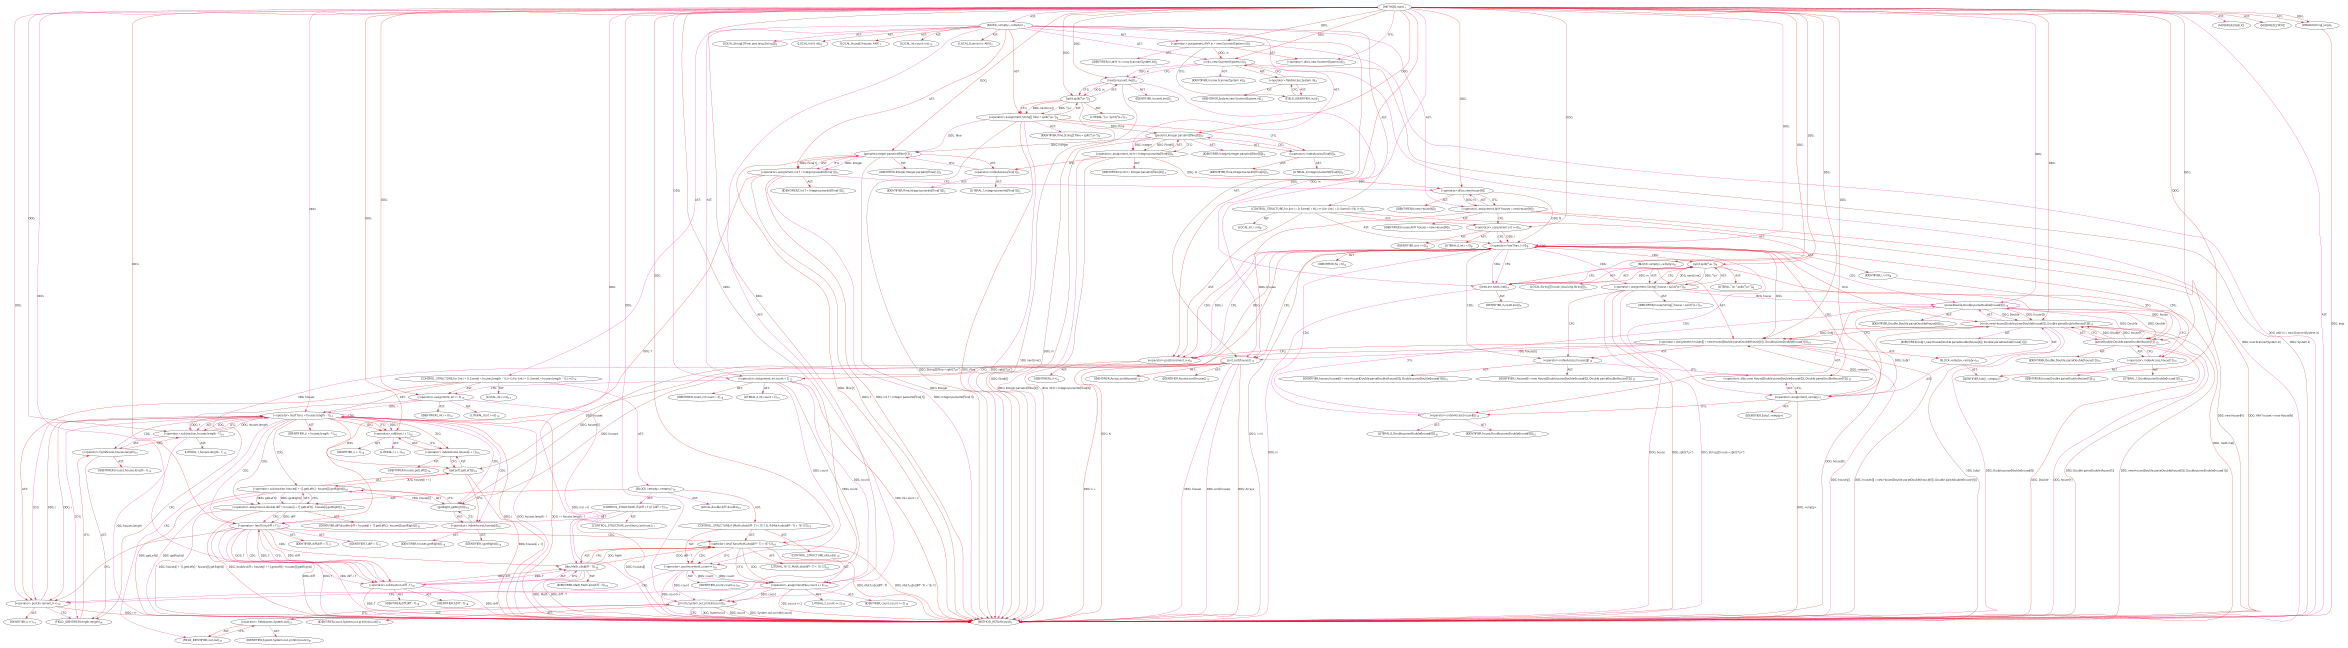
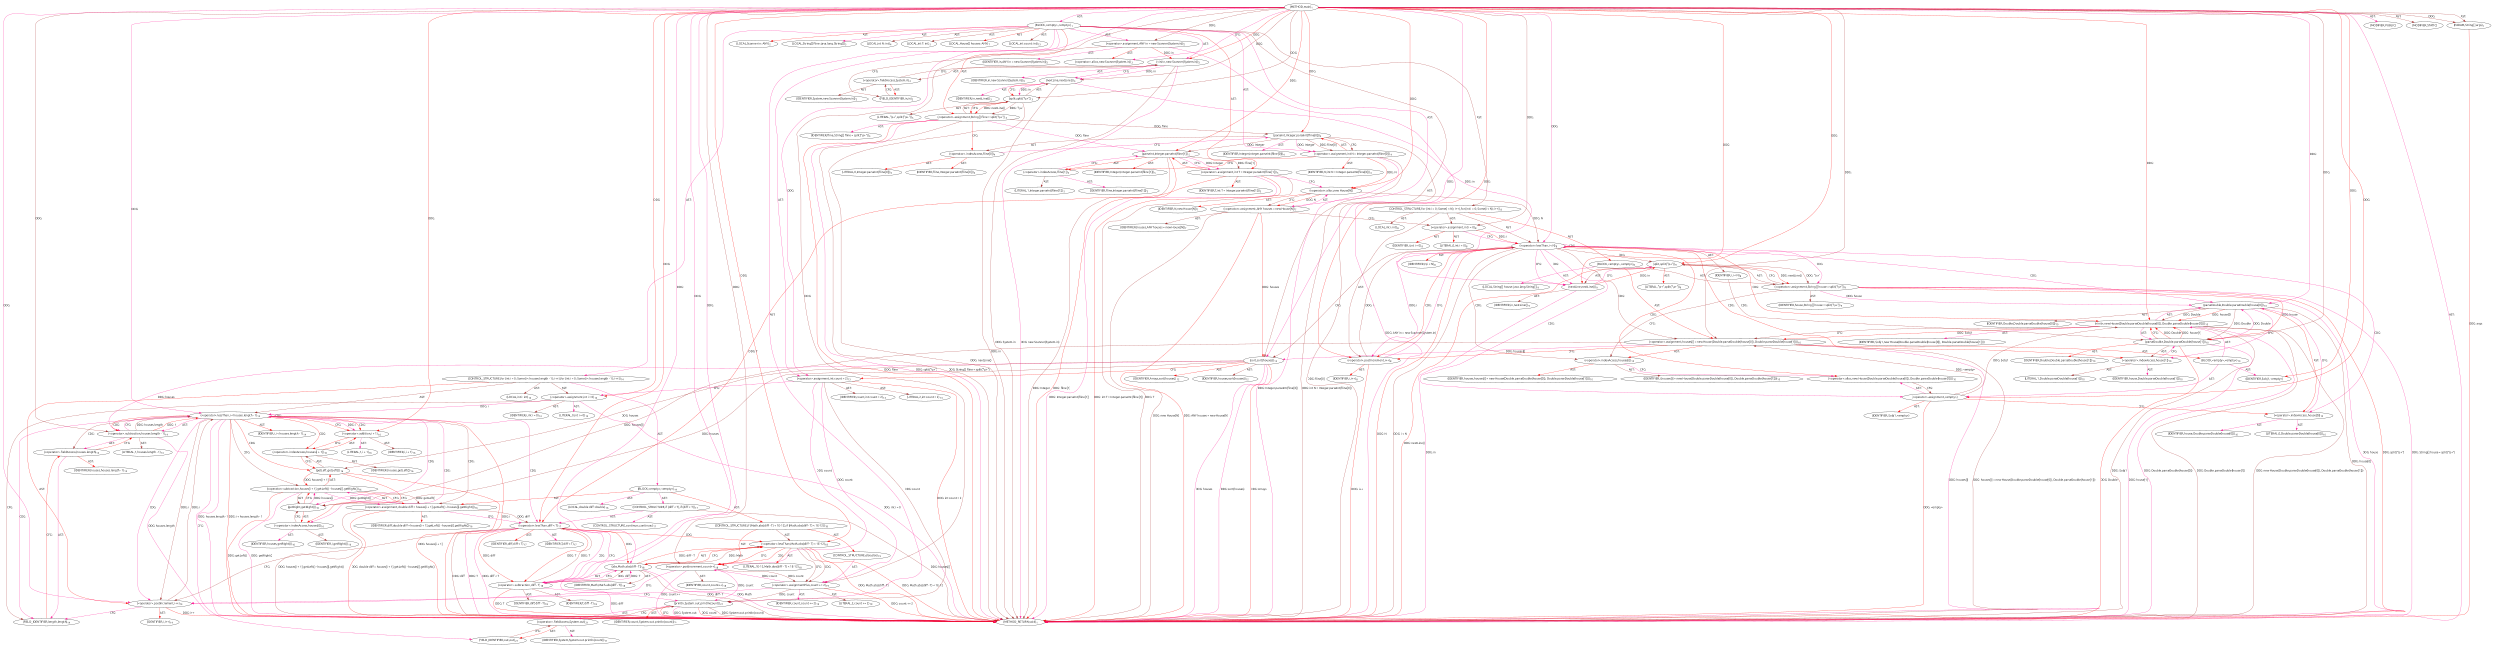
none -> (919, 44)
(101, 536) -> (58, 536)
